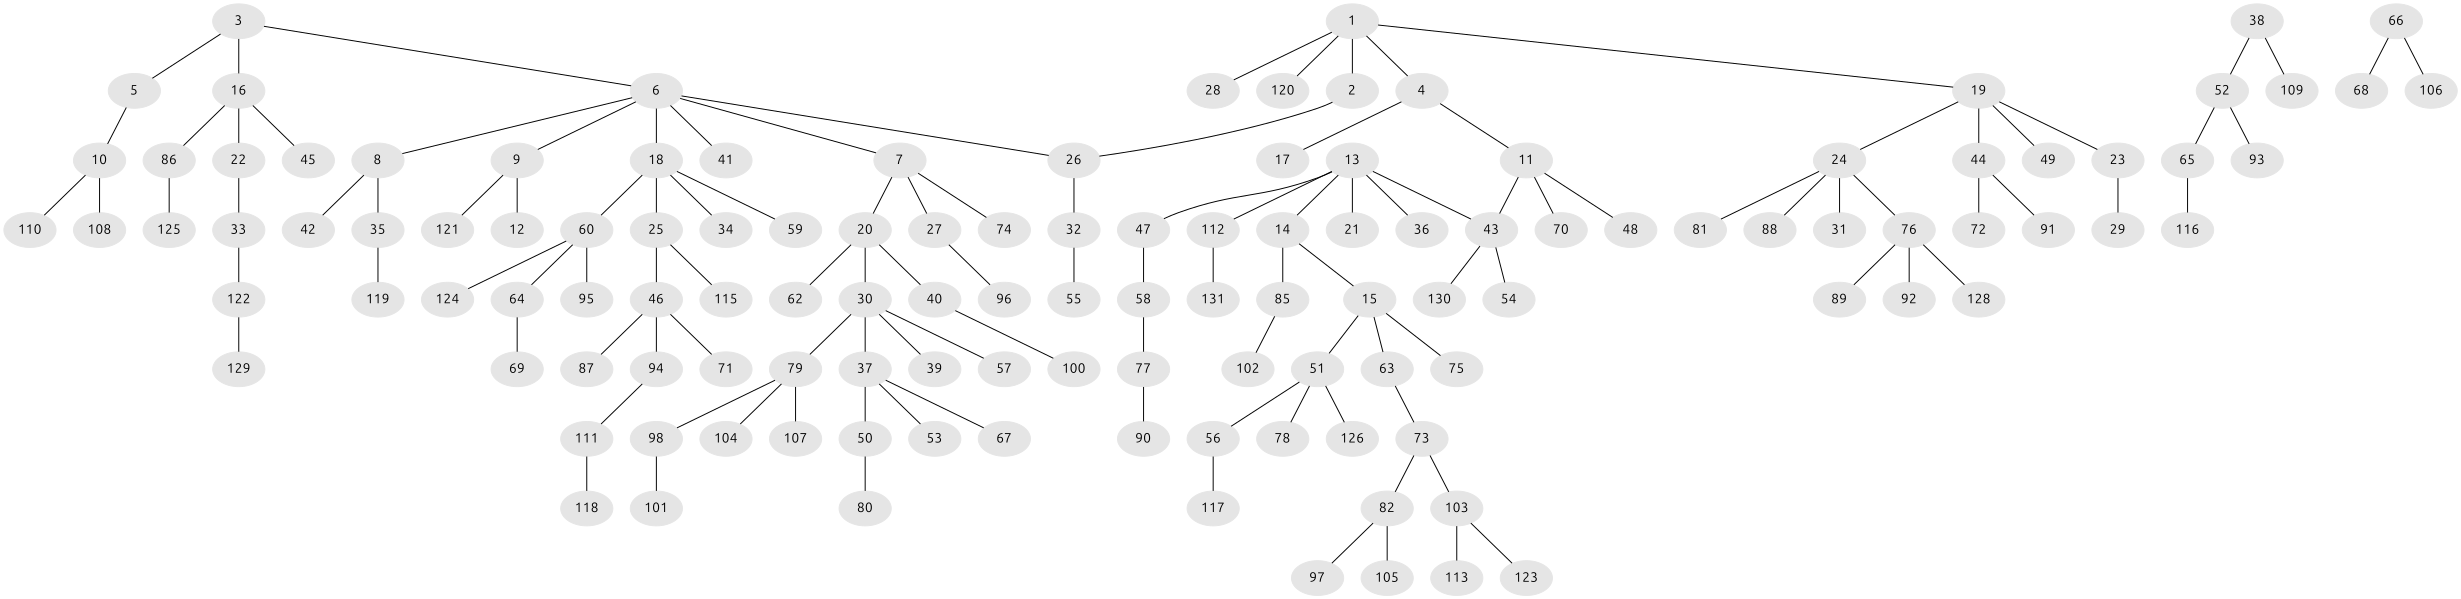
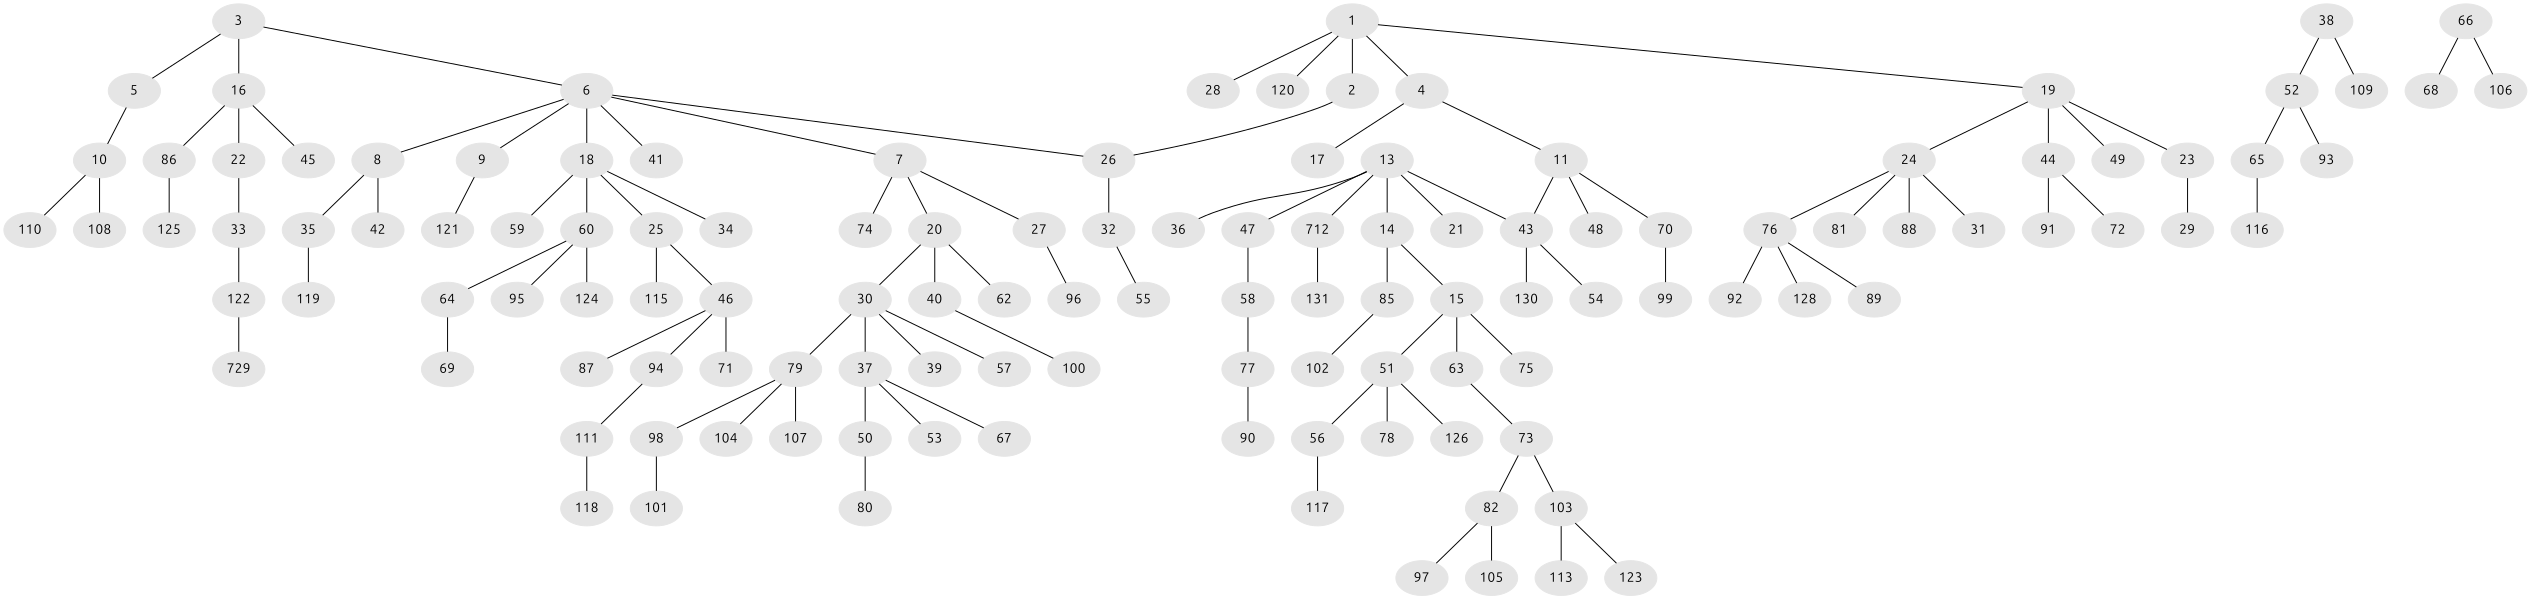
(517, 230) -> none
(1213, 230) -> (1318, 230)
none -> (1666, 300)
(239, 369) -> (239, 369)
